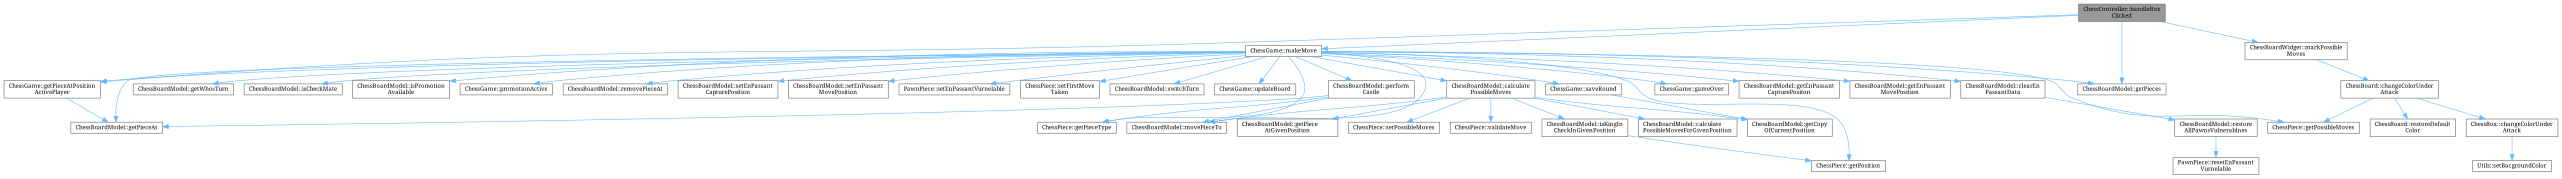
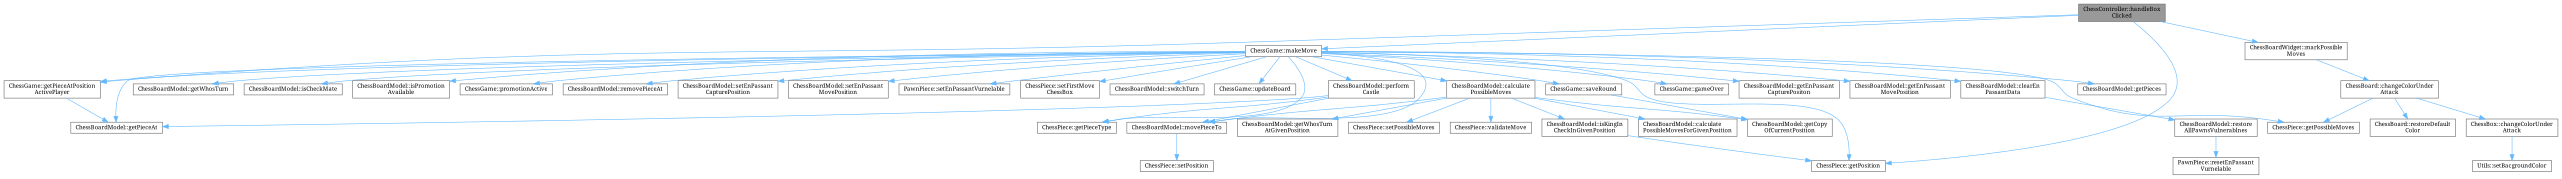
(2122, 50) -> (2082, 137)
(1060, 89) -> (1060, 89)
(1288, 128) -> (1288, 128)
none -> (1177, 166)
